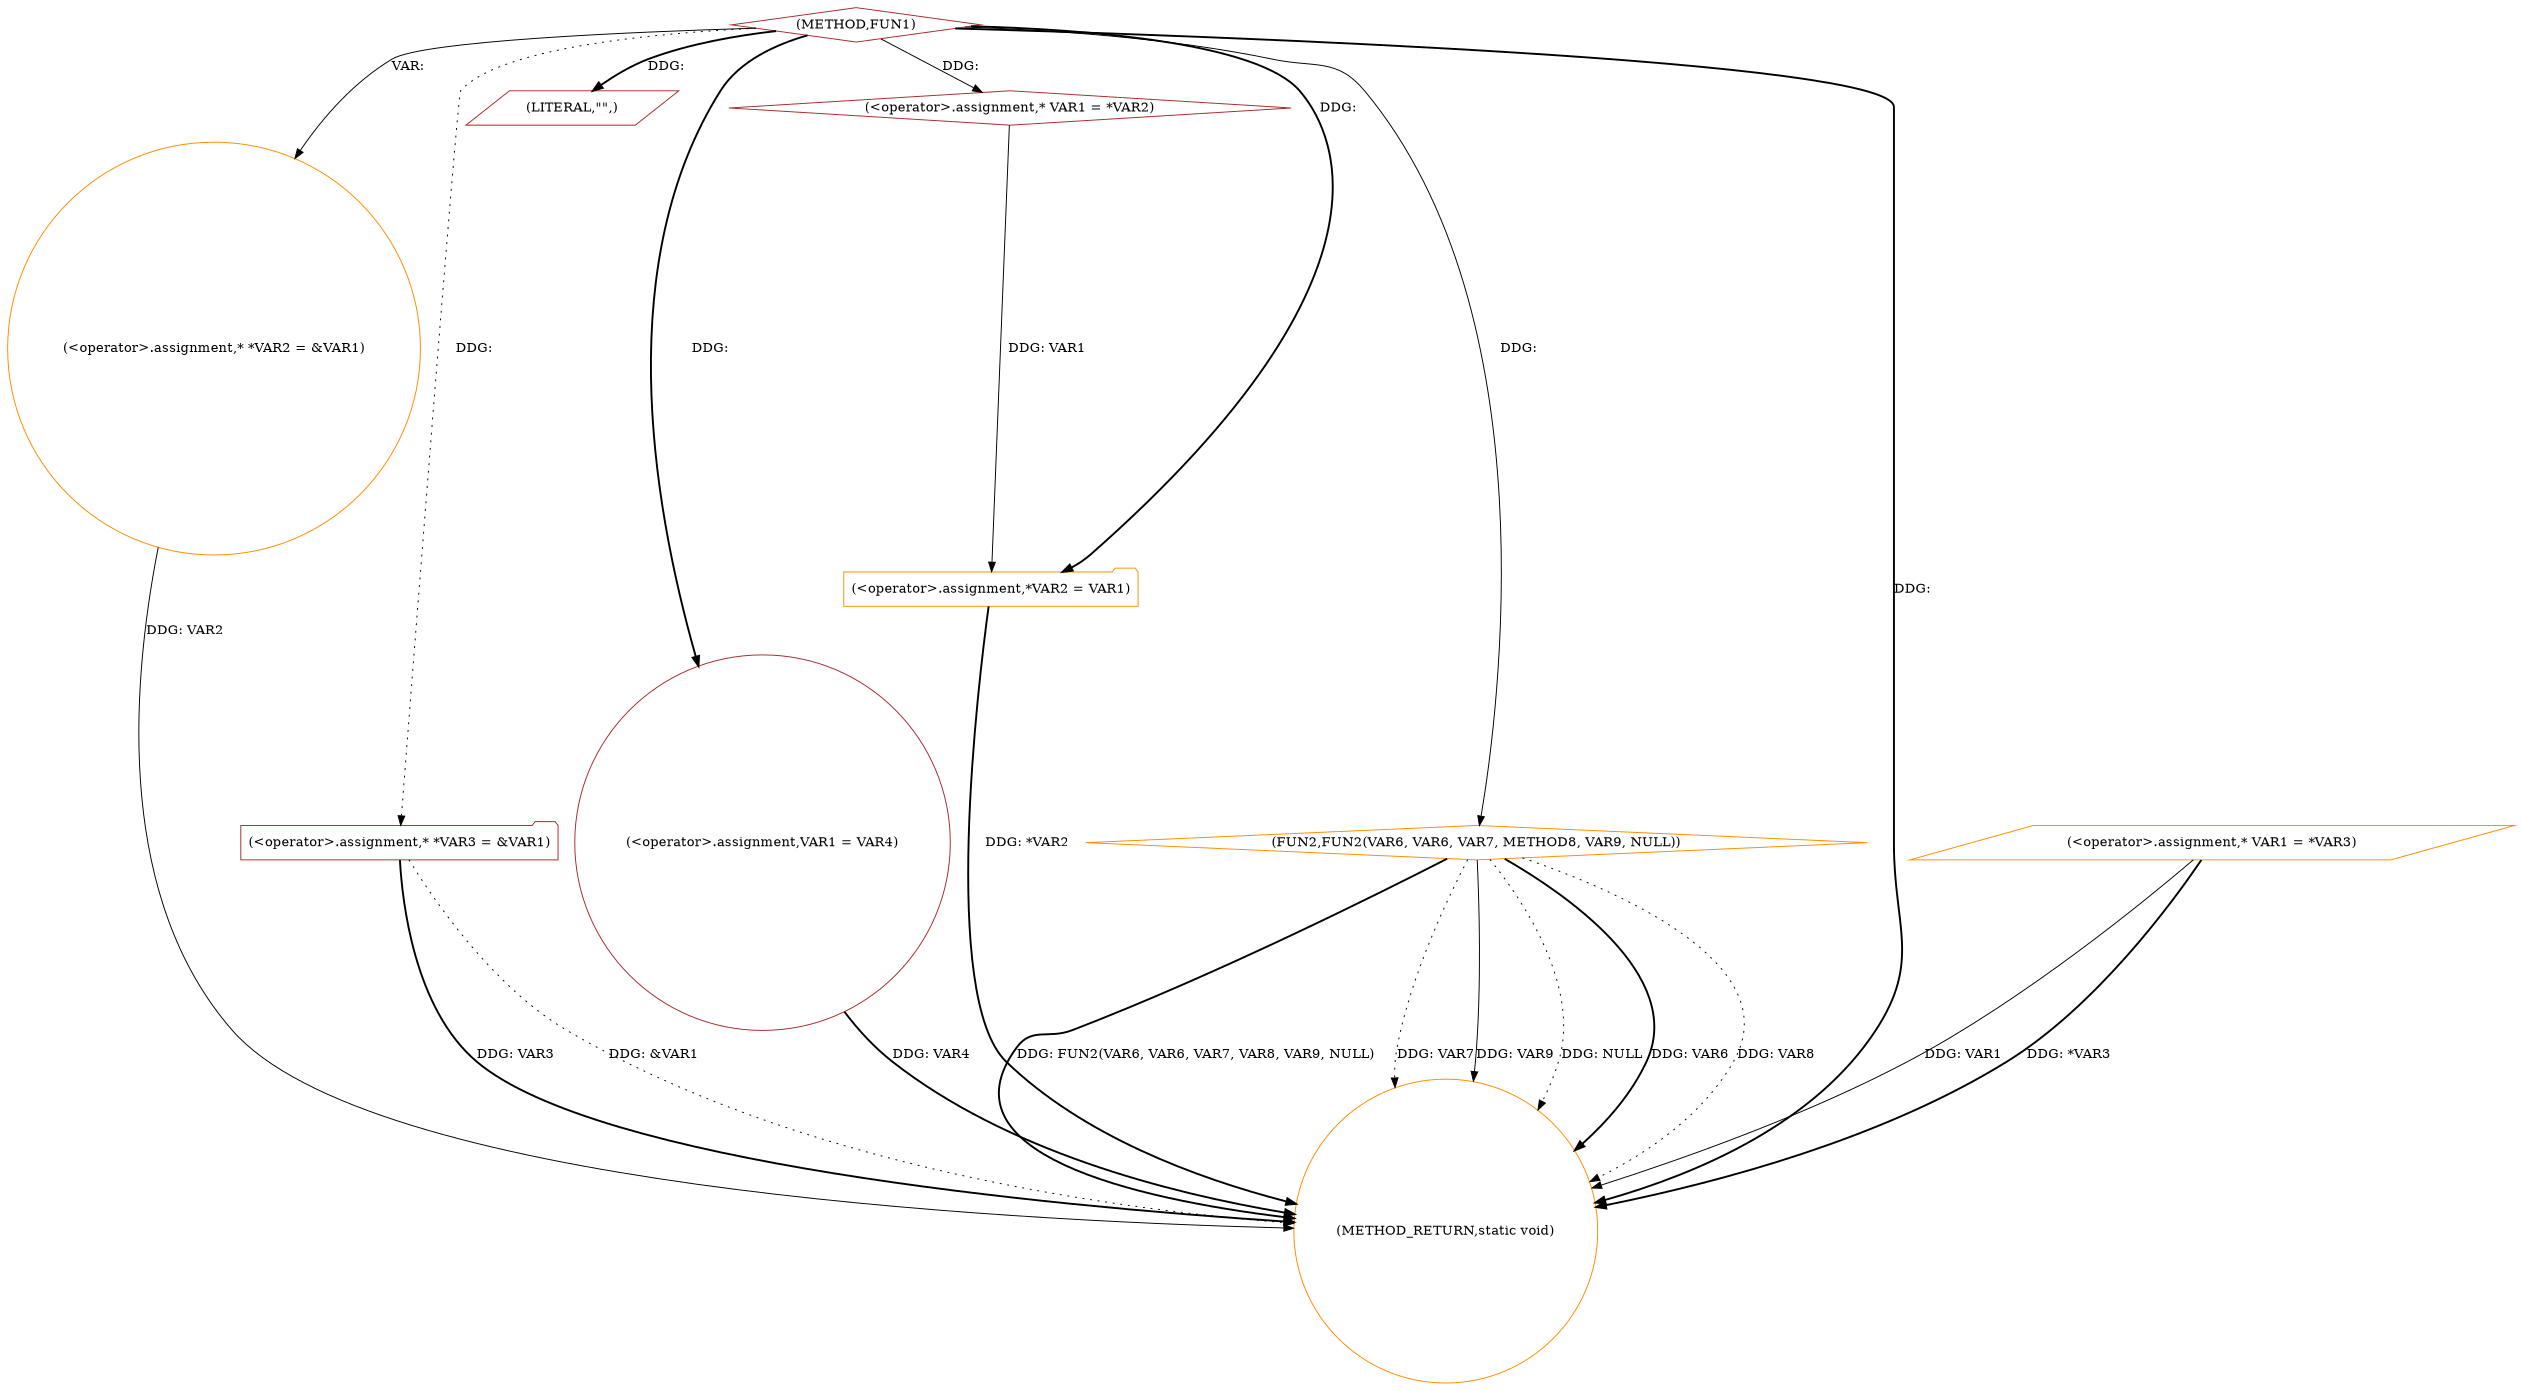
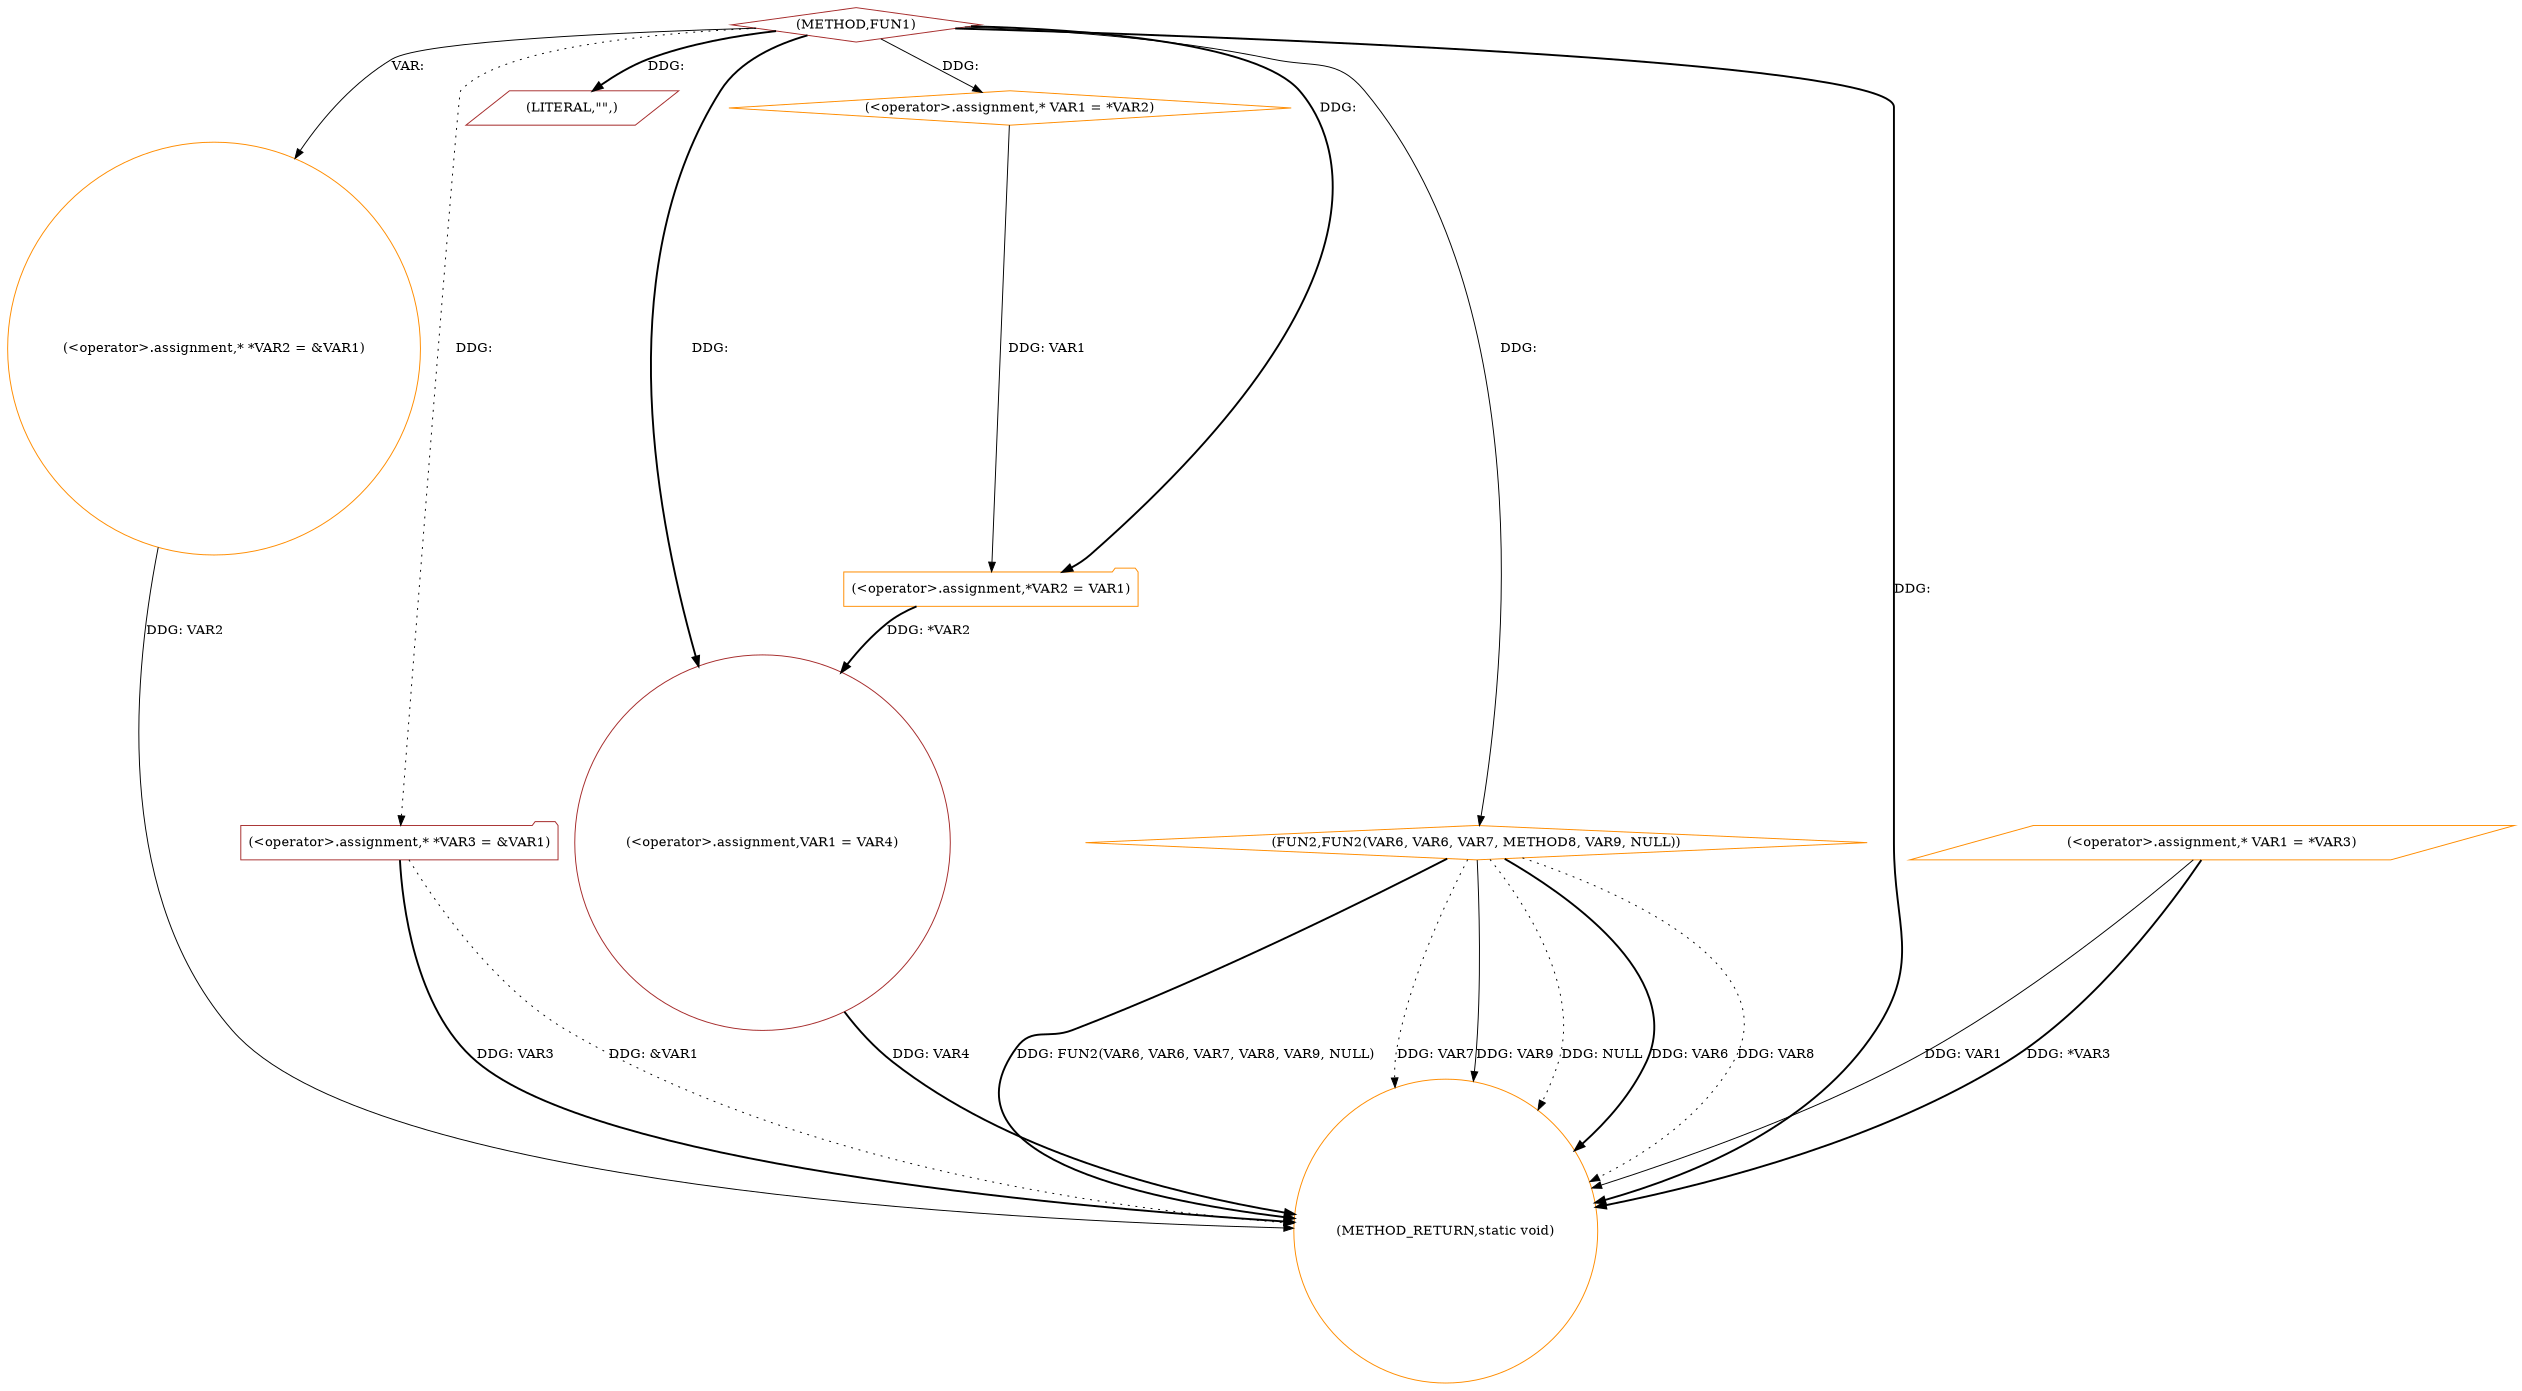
(1010, 108) -> (1010, 108)
(979, 995) -> (878, 631)
